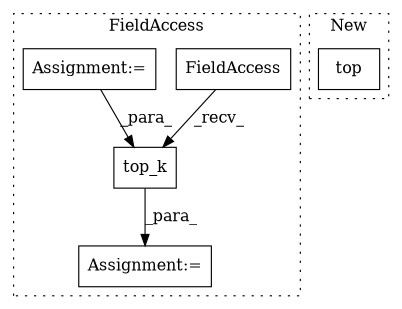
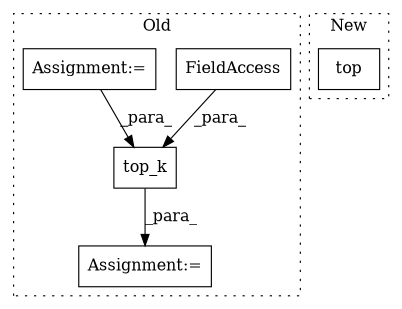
(157, 27) -> (157, 27)
(219, 118) -> (220, 118)
